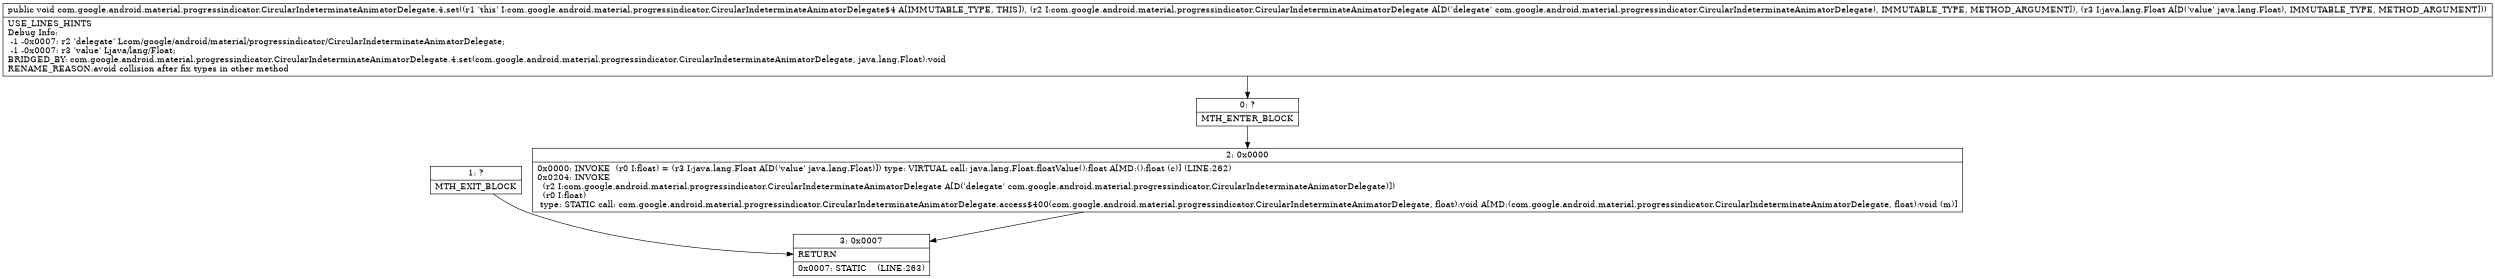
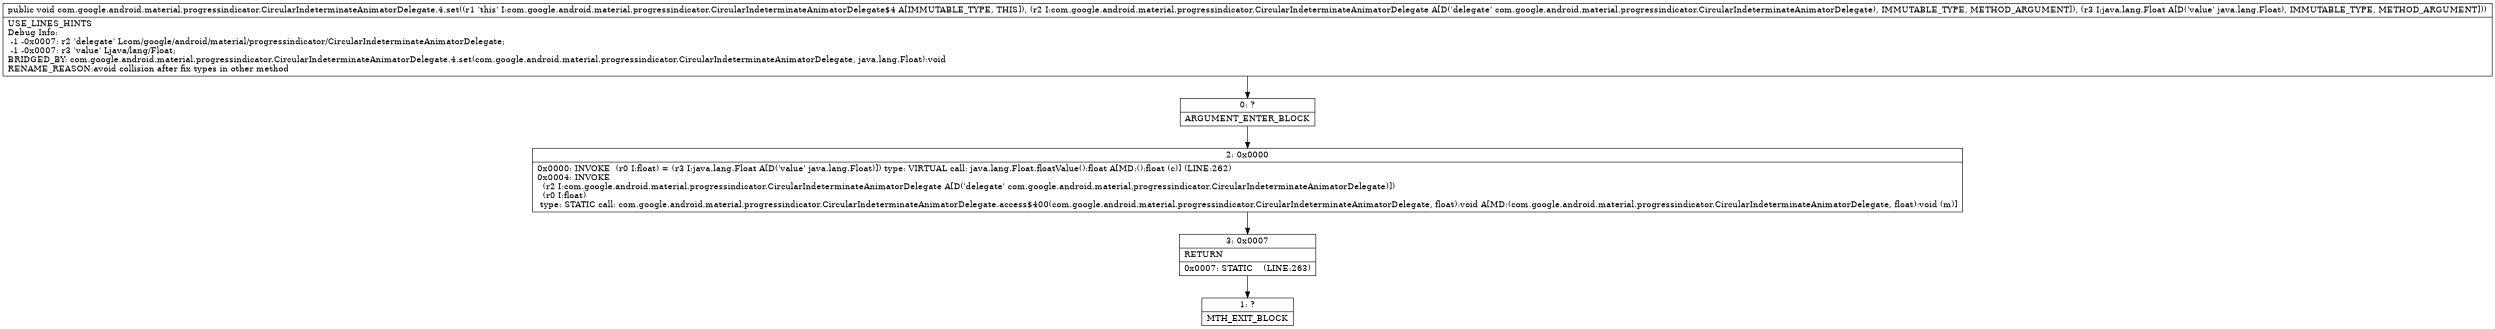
(1248, 119) -> (1248, 119)
(577, 178) -> (577, 178)
(636, 239) -> (1248, 284)
